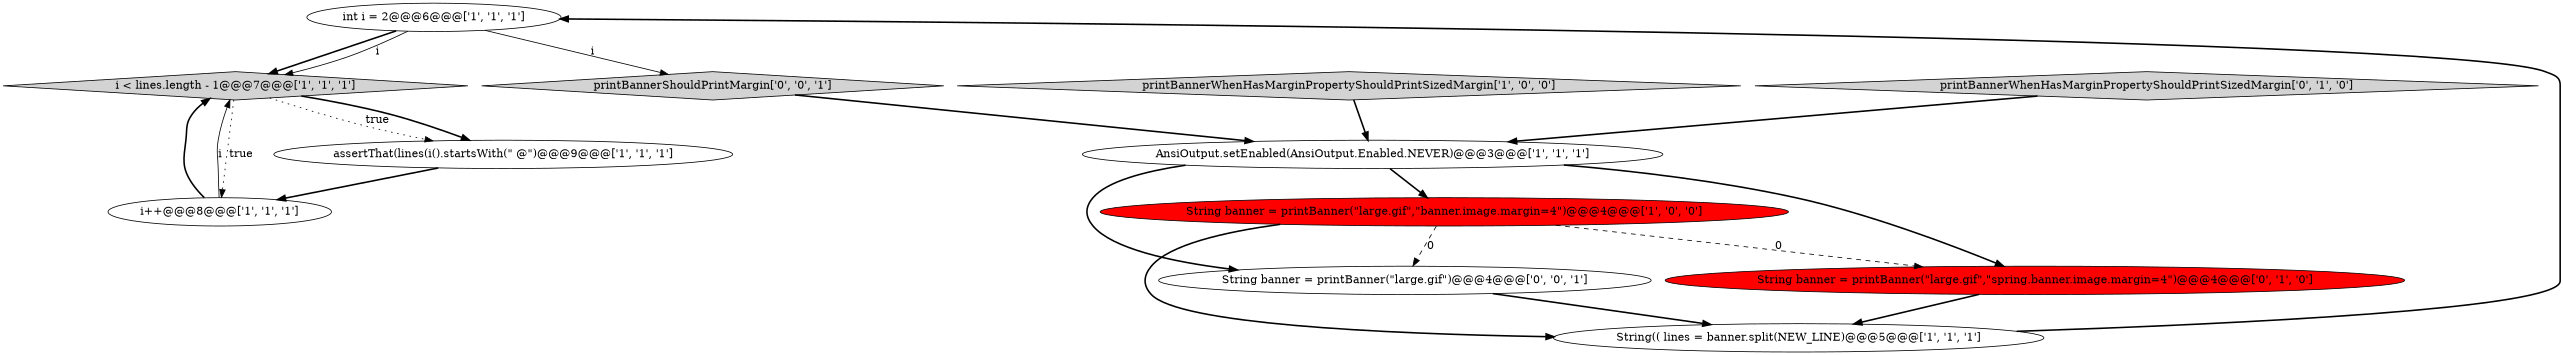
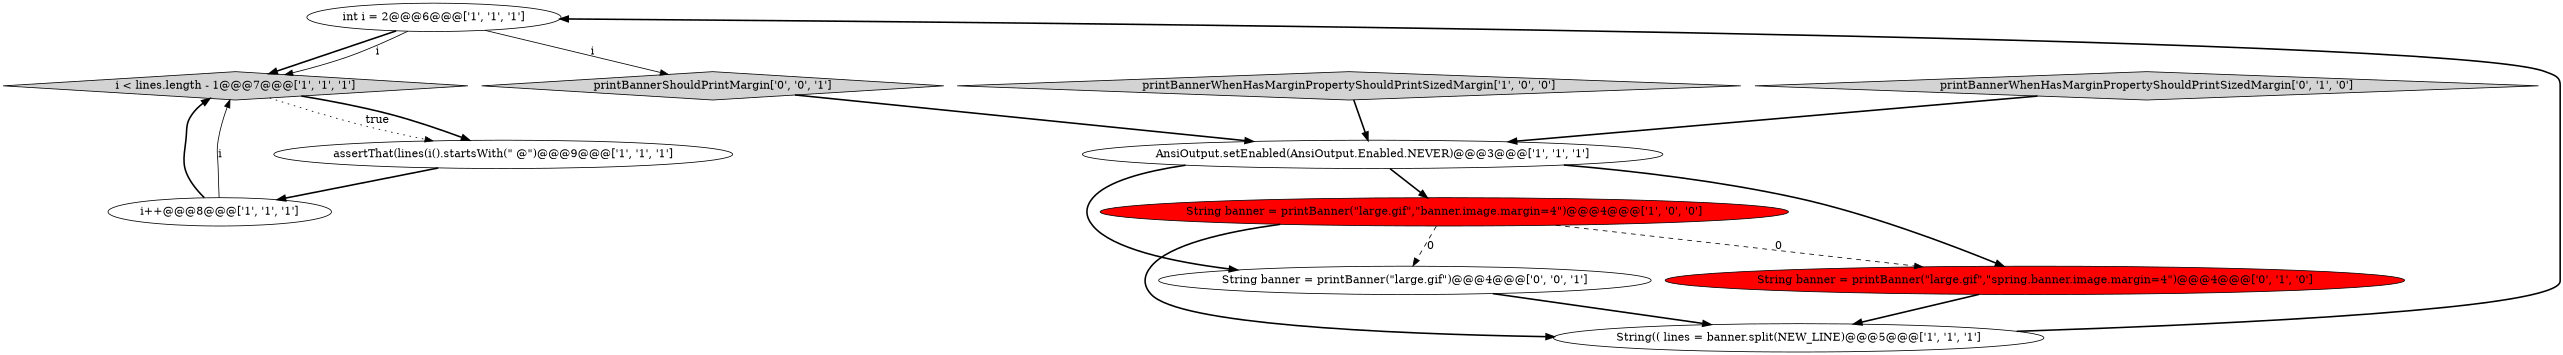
(228, 145) -> none
